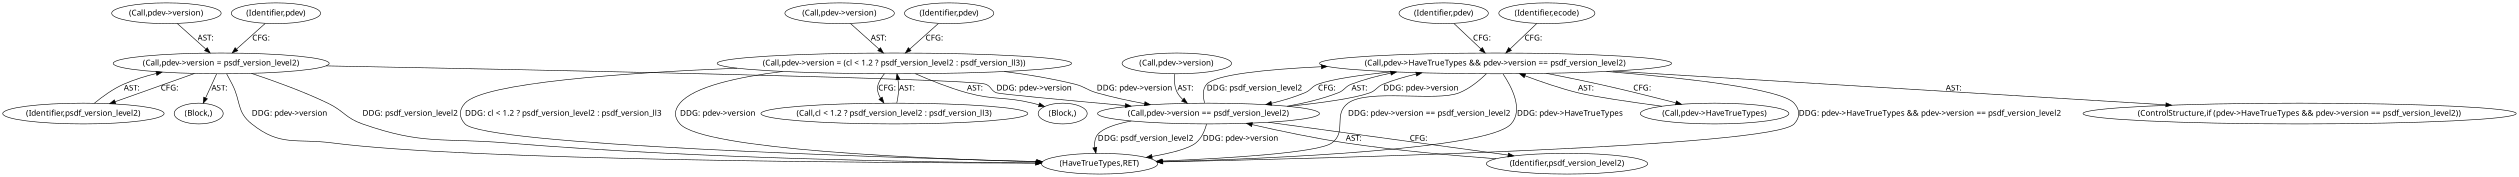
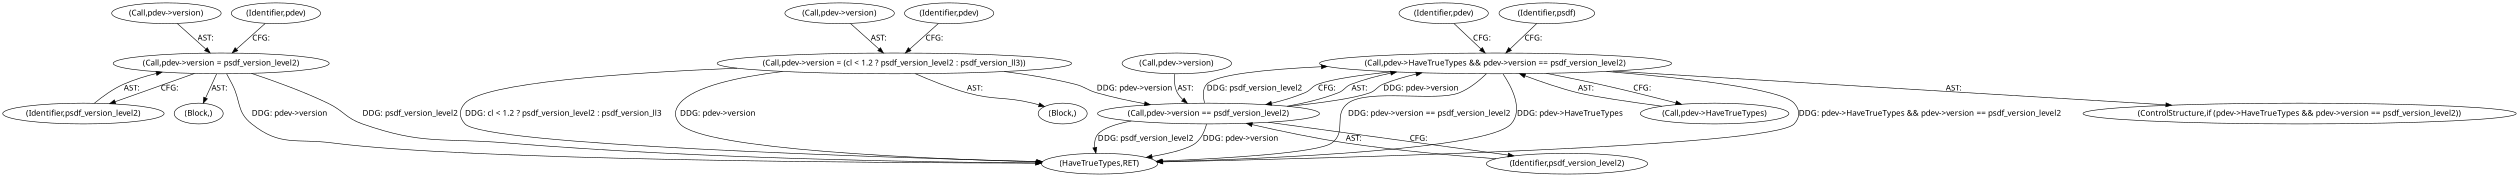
(1547, 13) -> (1547, 13)
(728, 74) -> none
(894, 114) -> none
